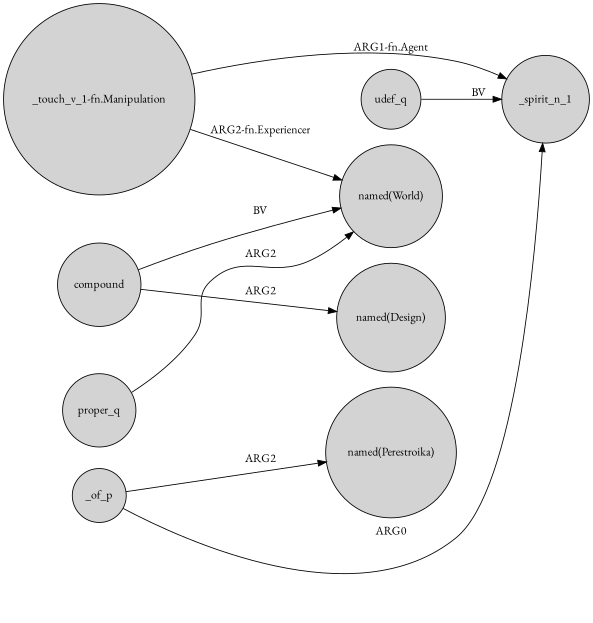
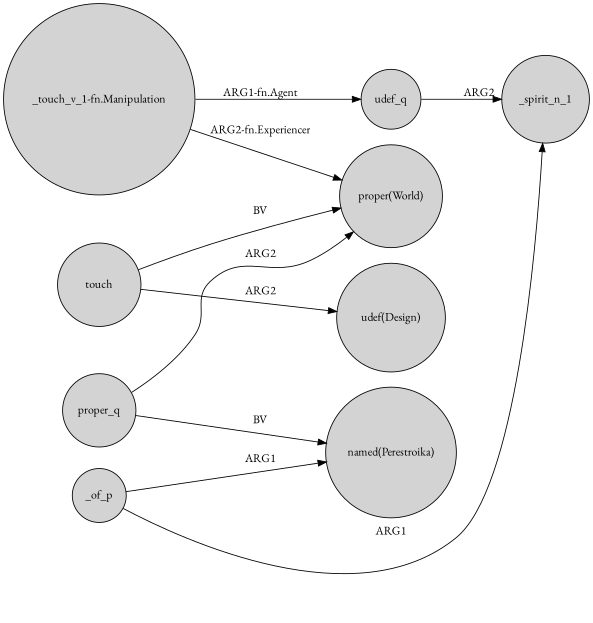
(346, 53) -> (274, 99)
(479, 93) -> (479, 93)
(391, 196) -> (391, 196)
(99, 285) -> (99, 285)
(391, 318) -> (391, 318)
none -> (227, 429)
(260, 459) -> (260, 459)
(391, 531) -> (391, 531)
